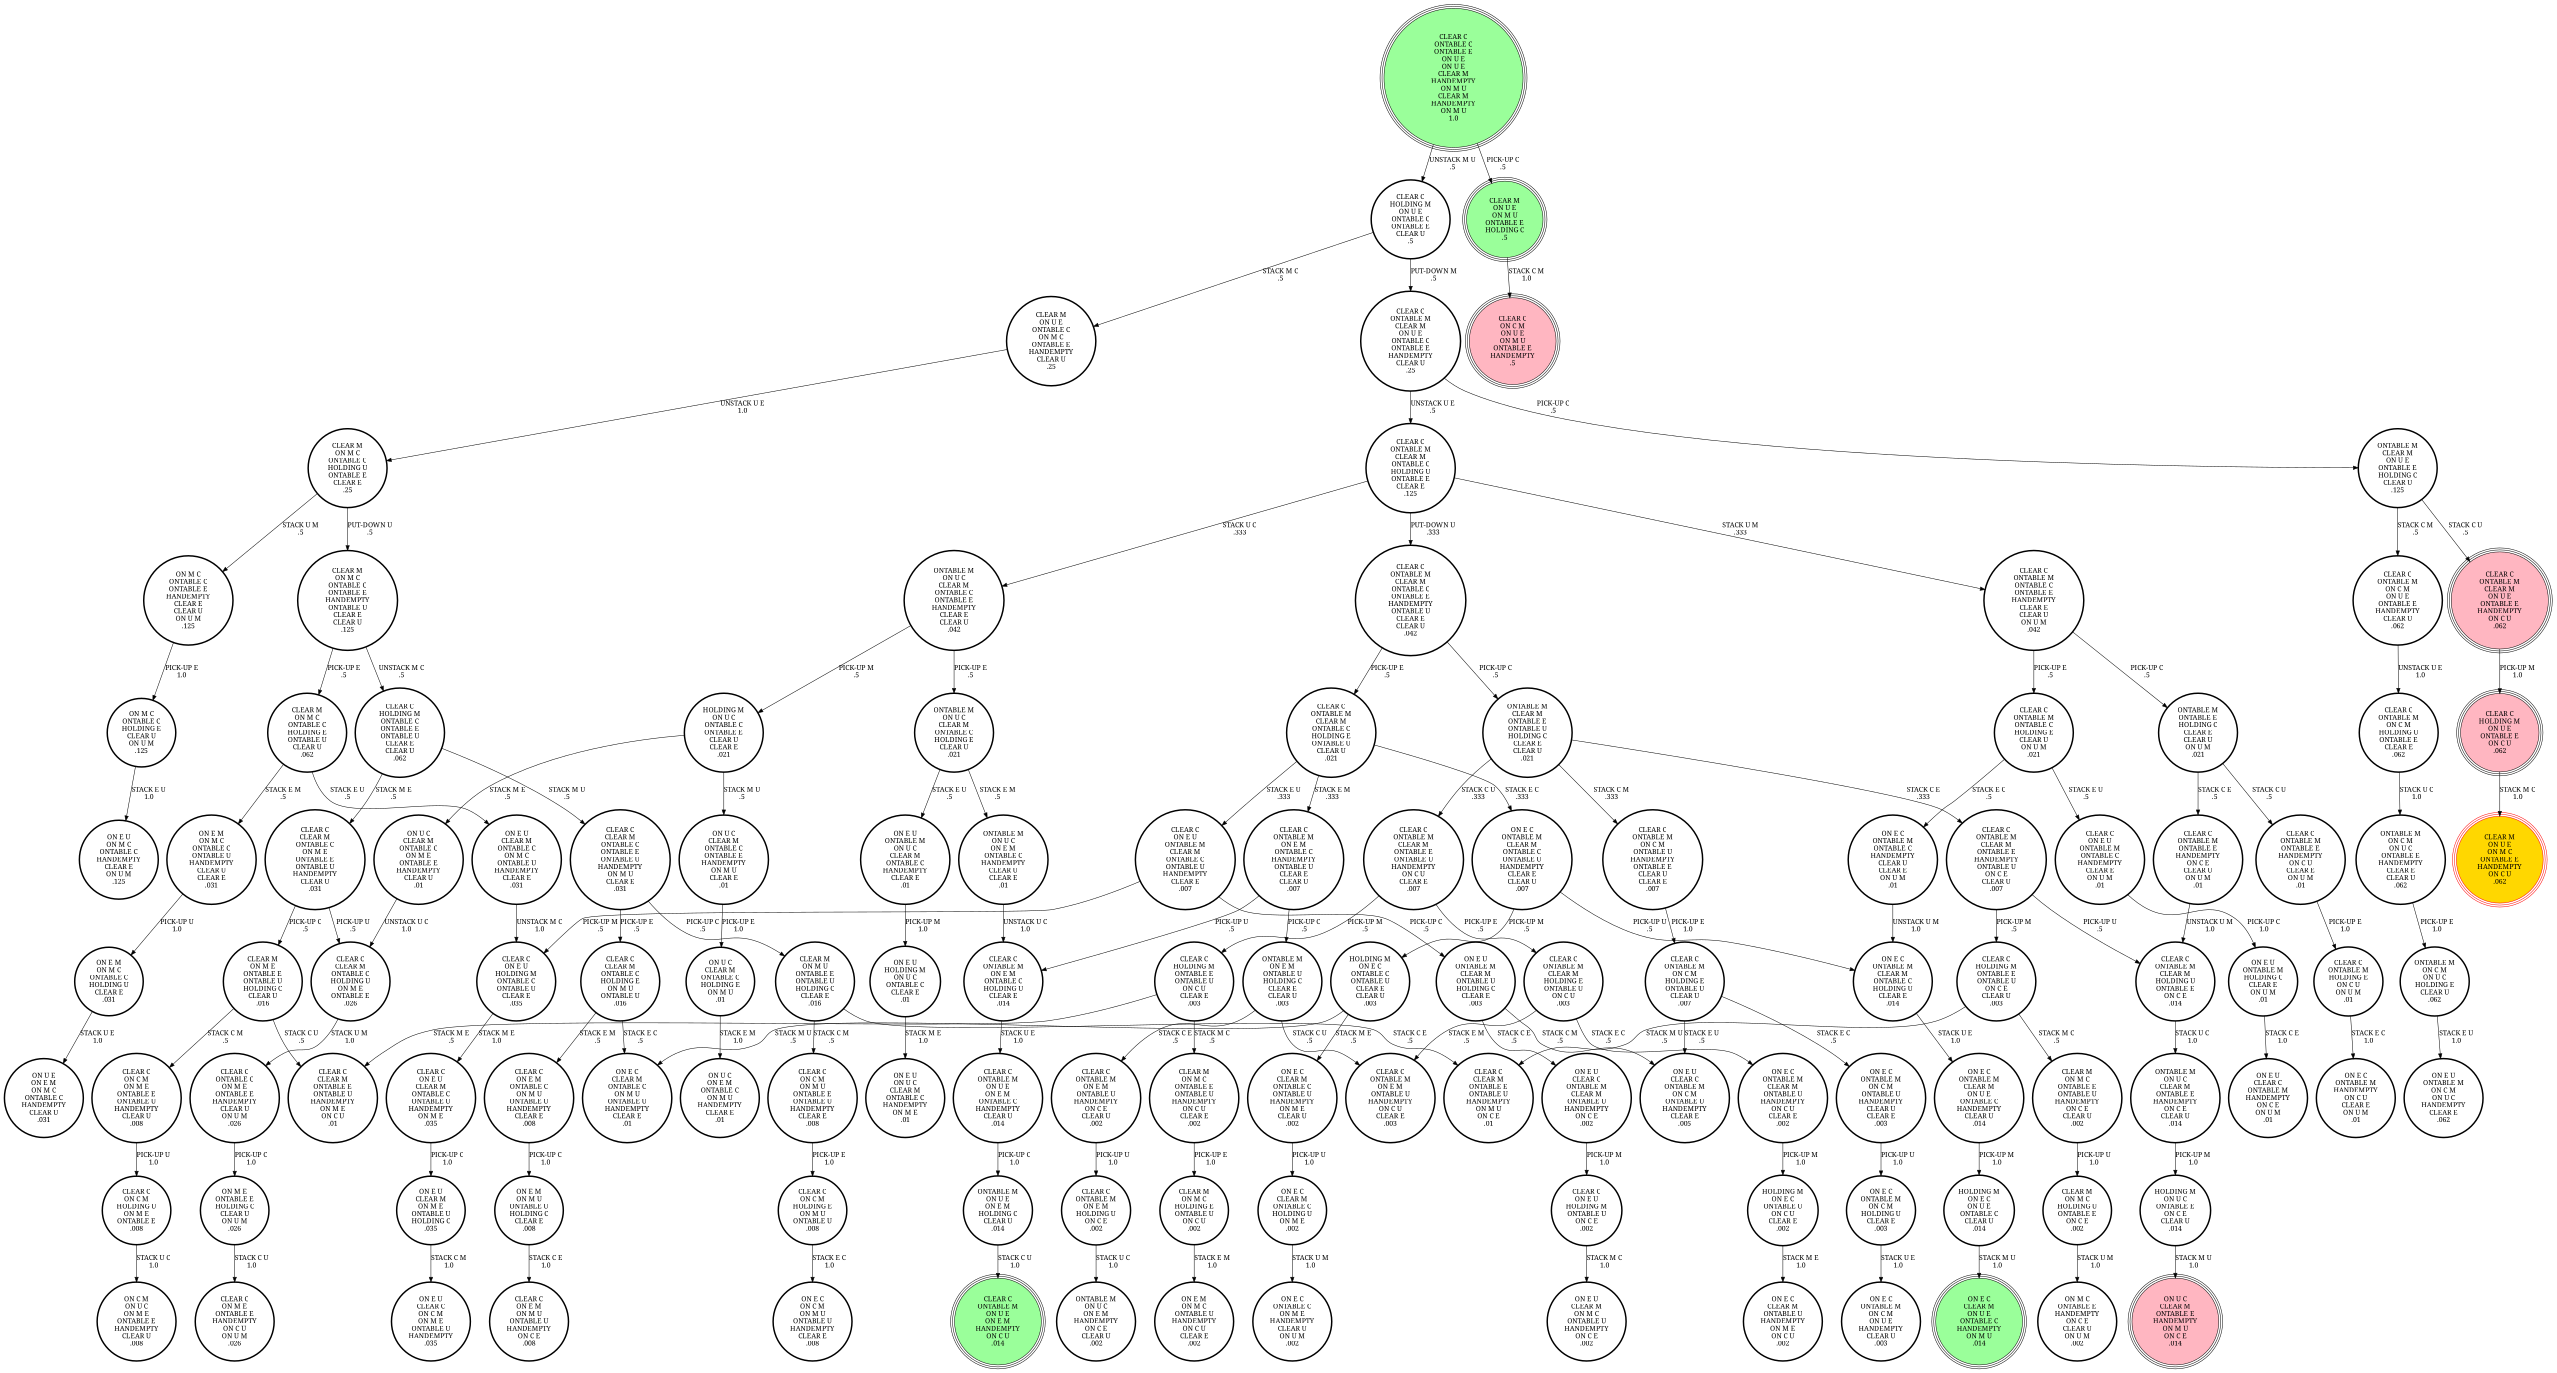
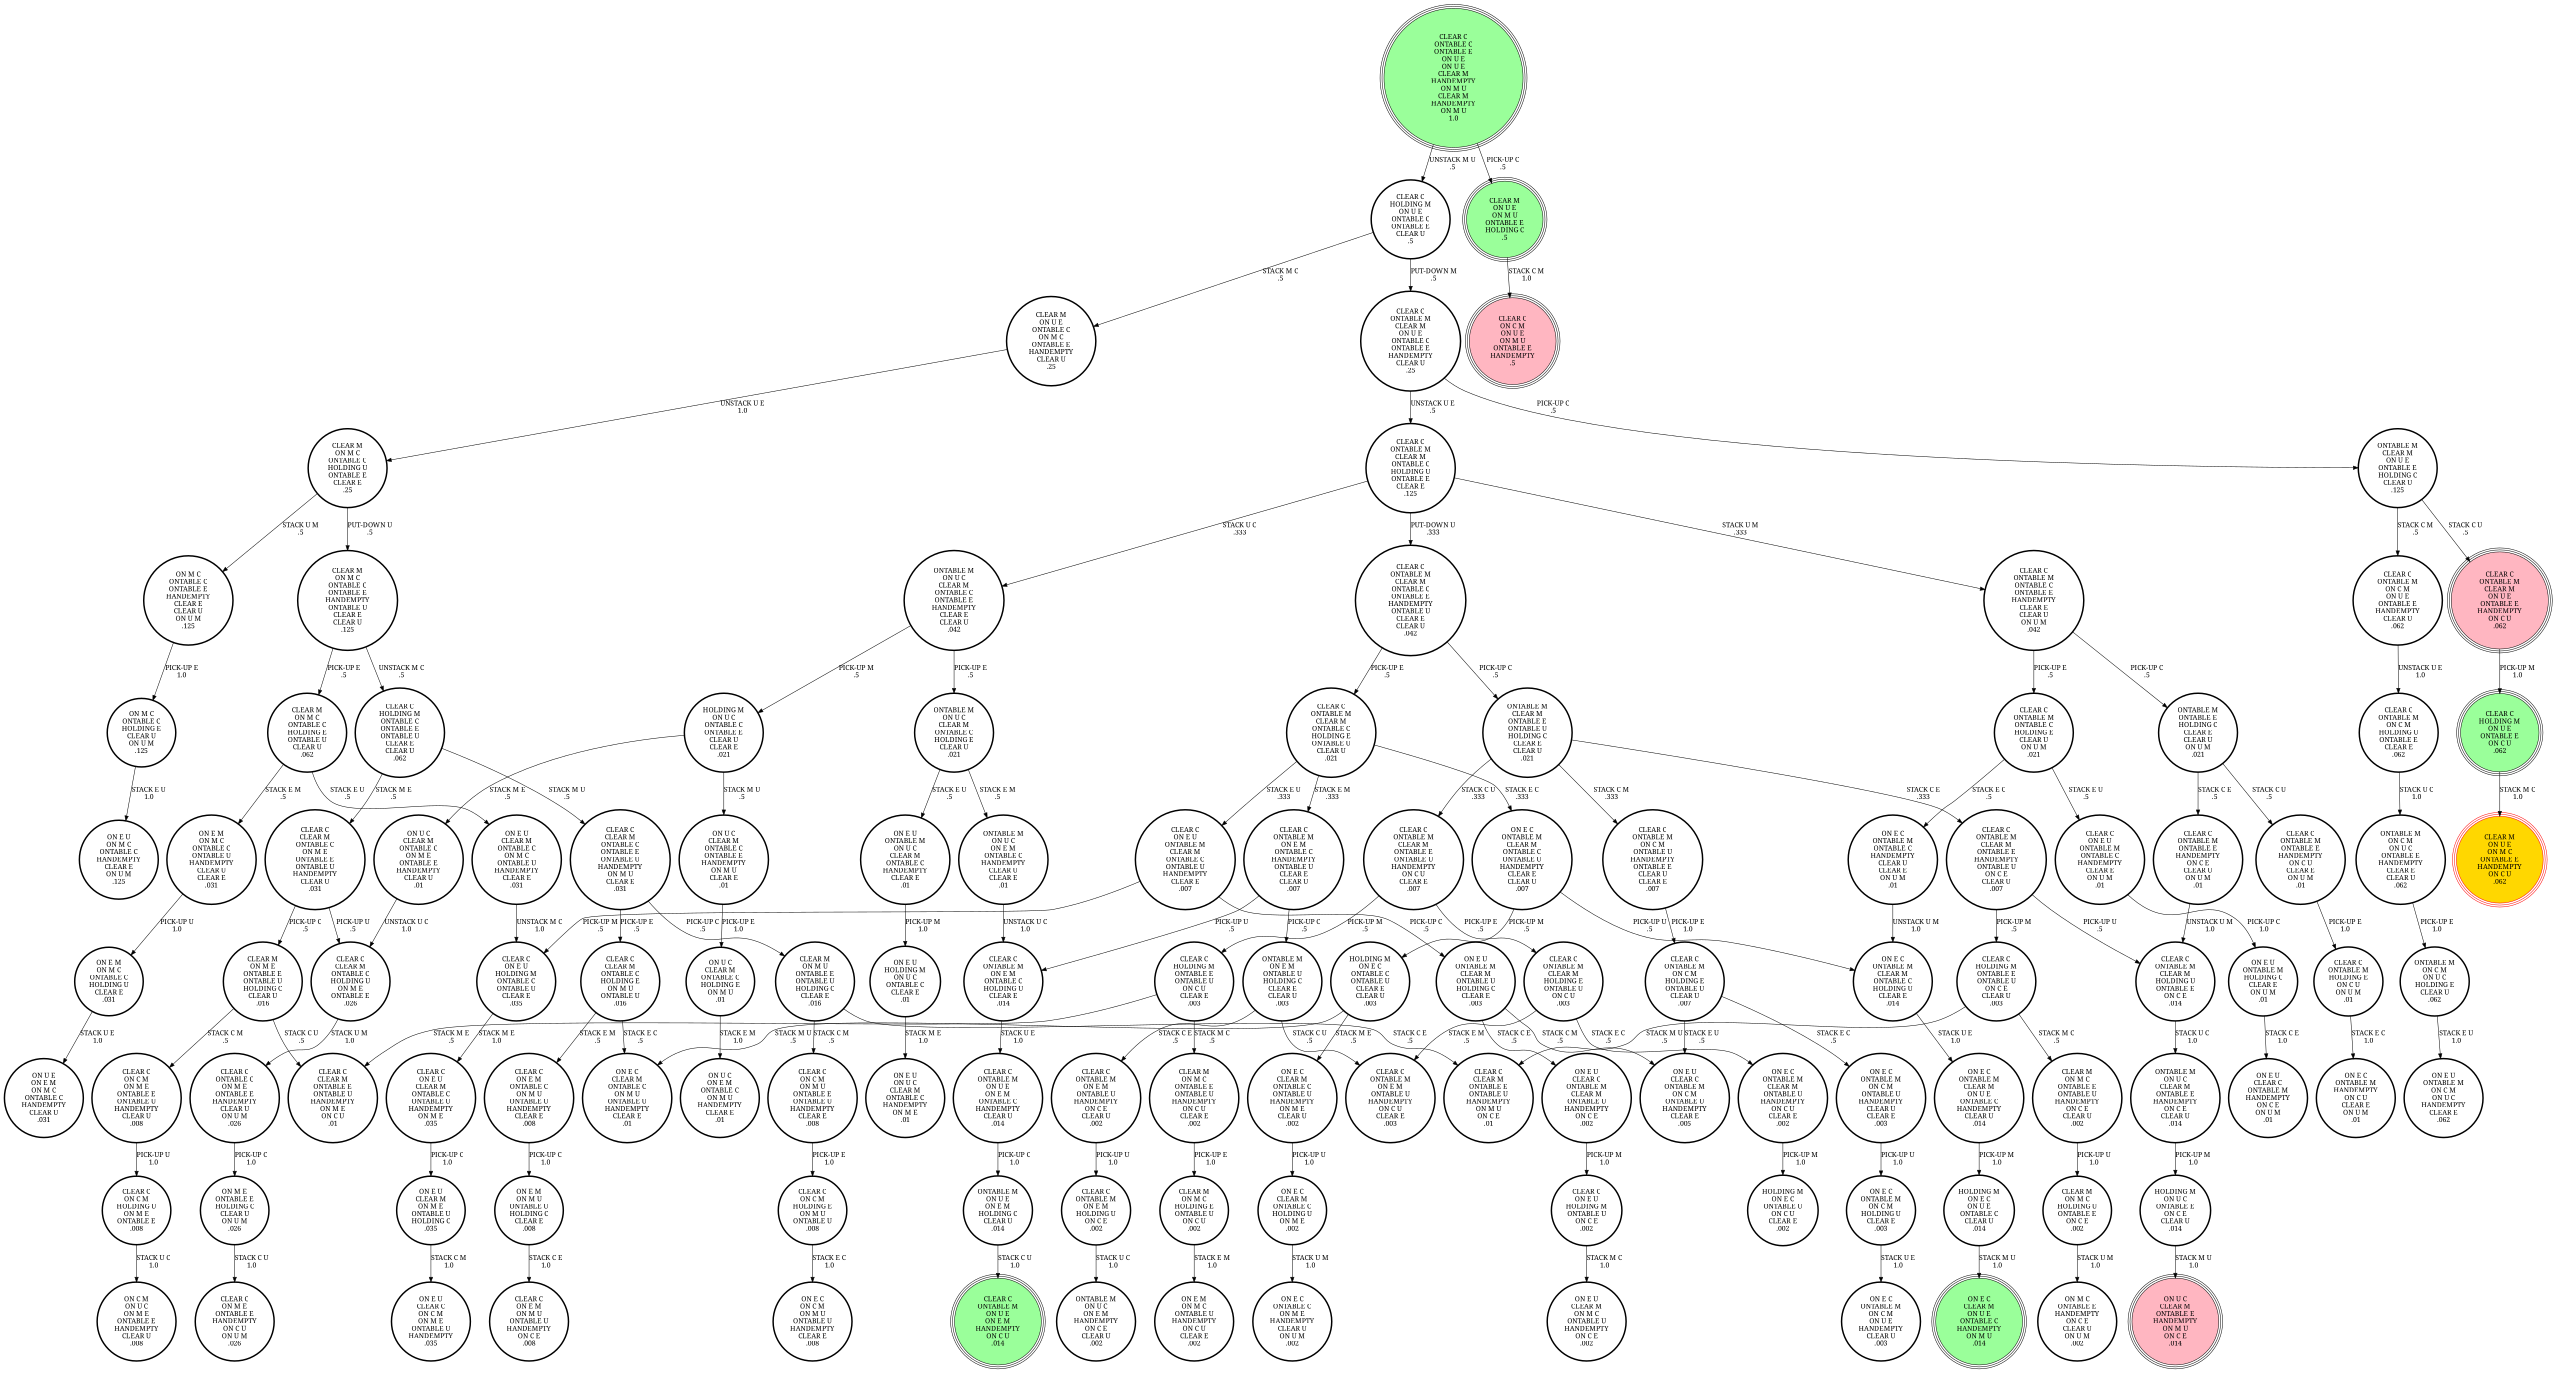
(2500, 733) -> (2500, 733)
(1783, 1322) -> none
